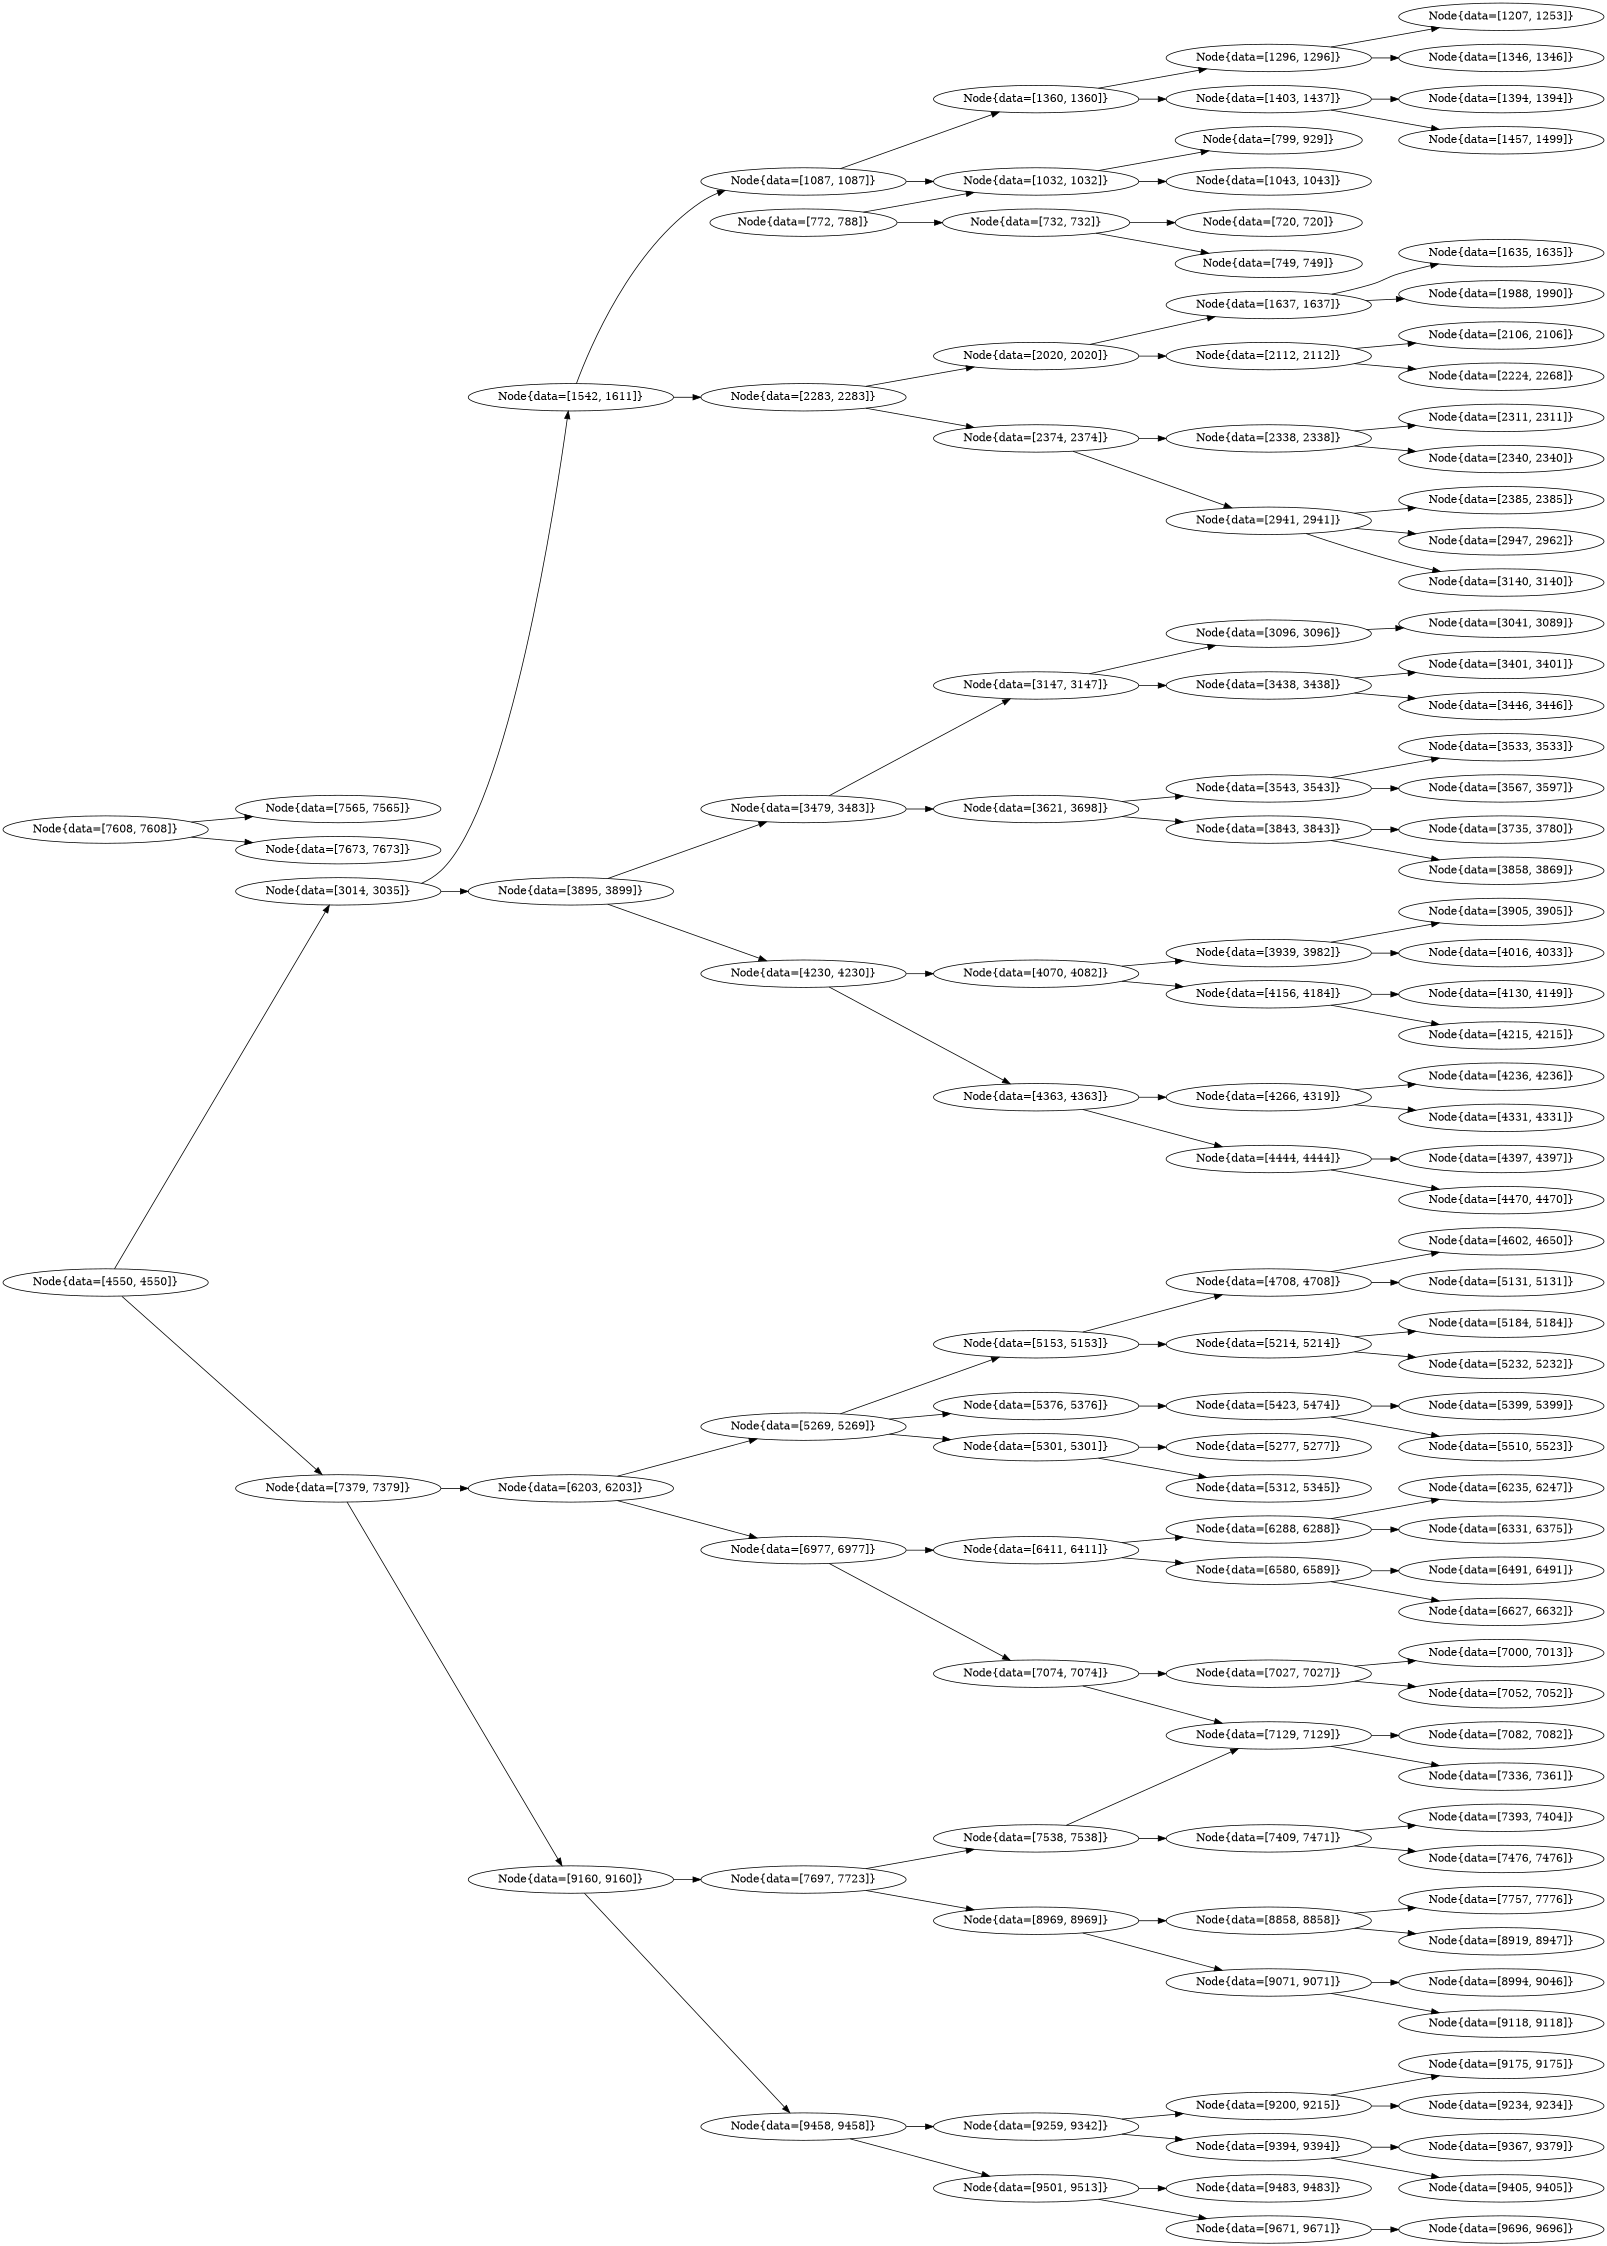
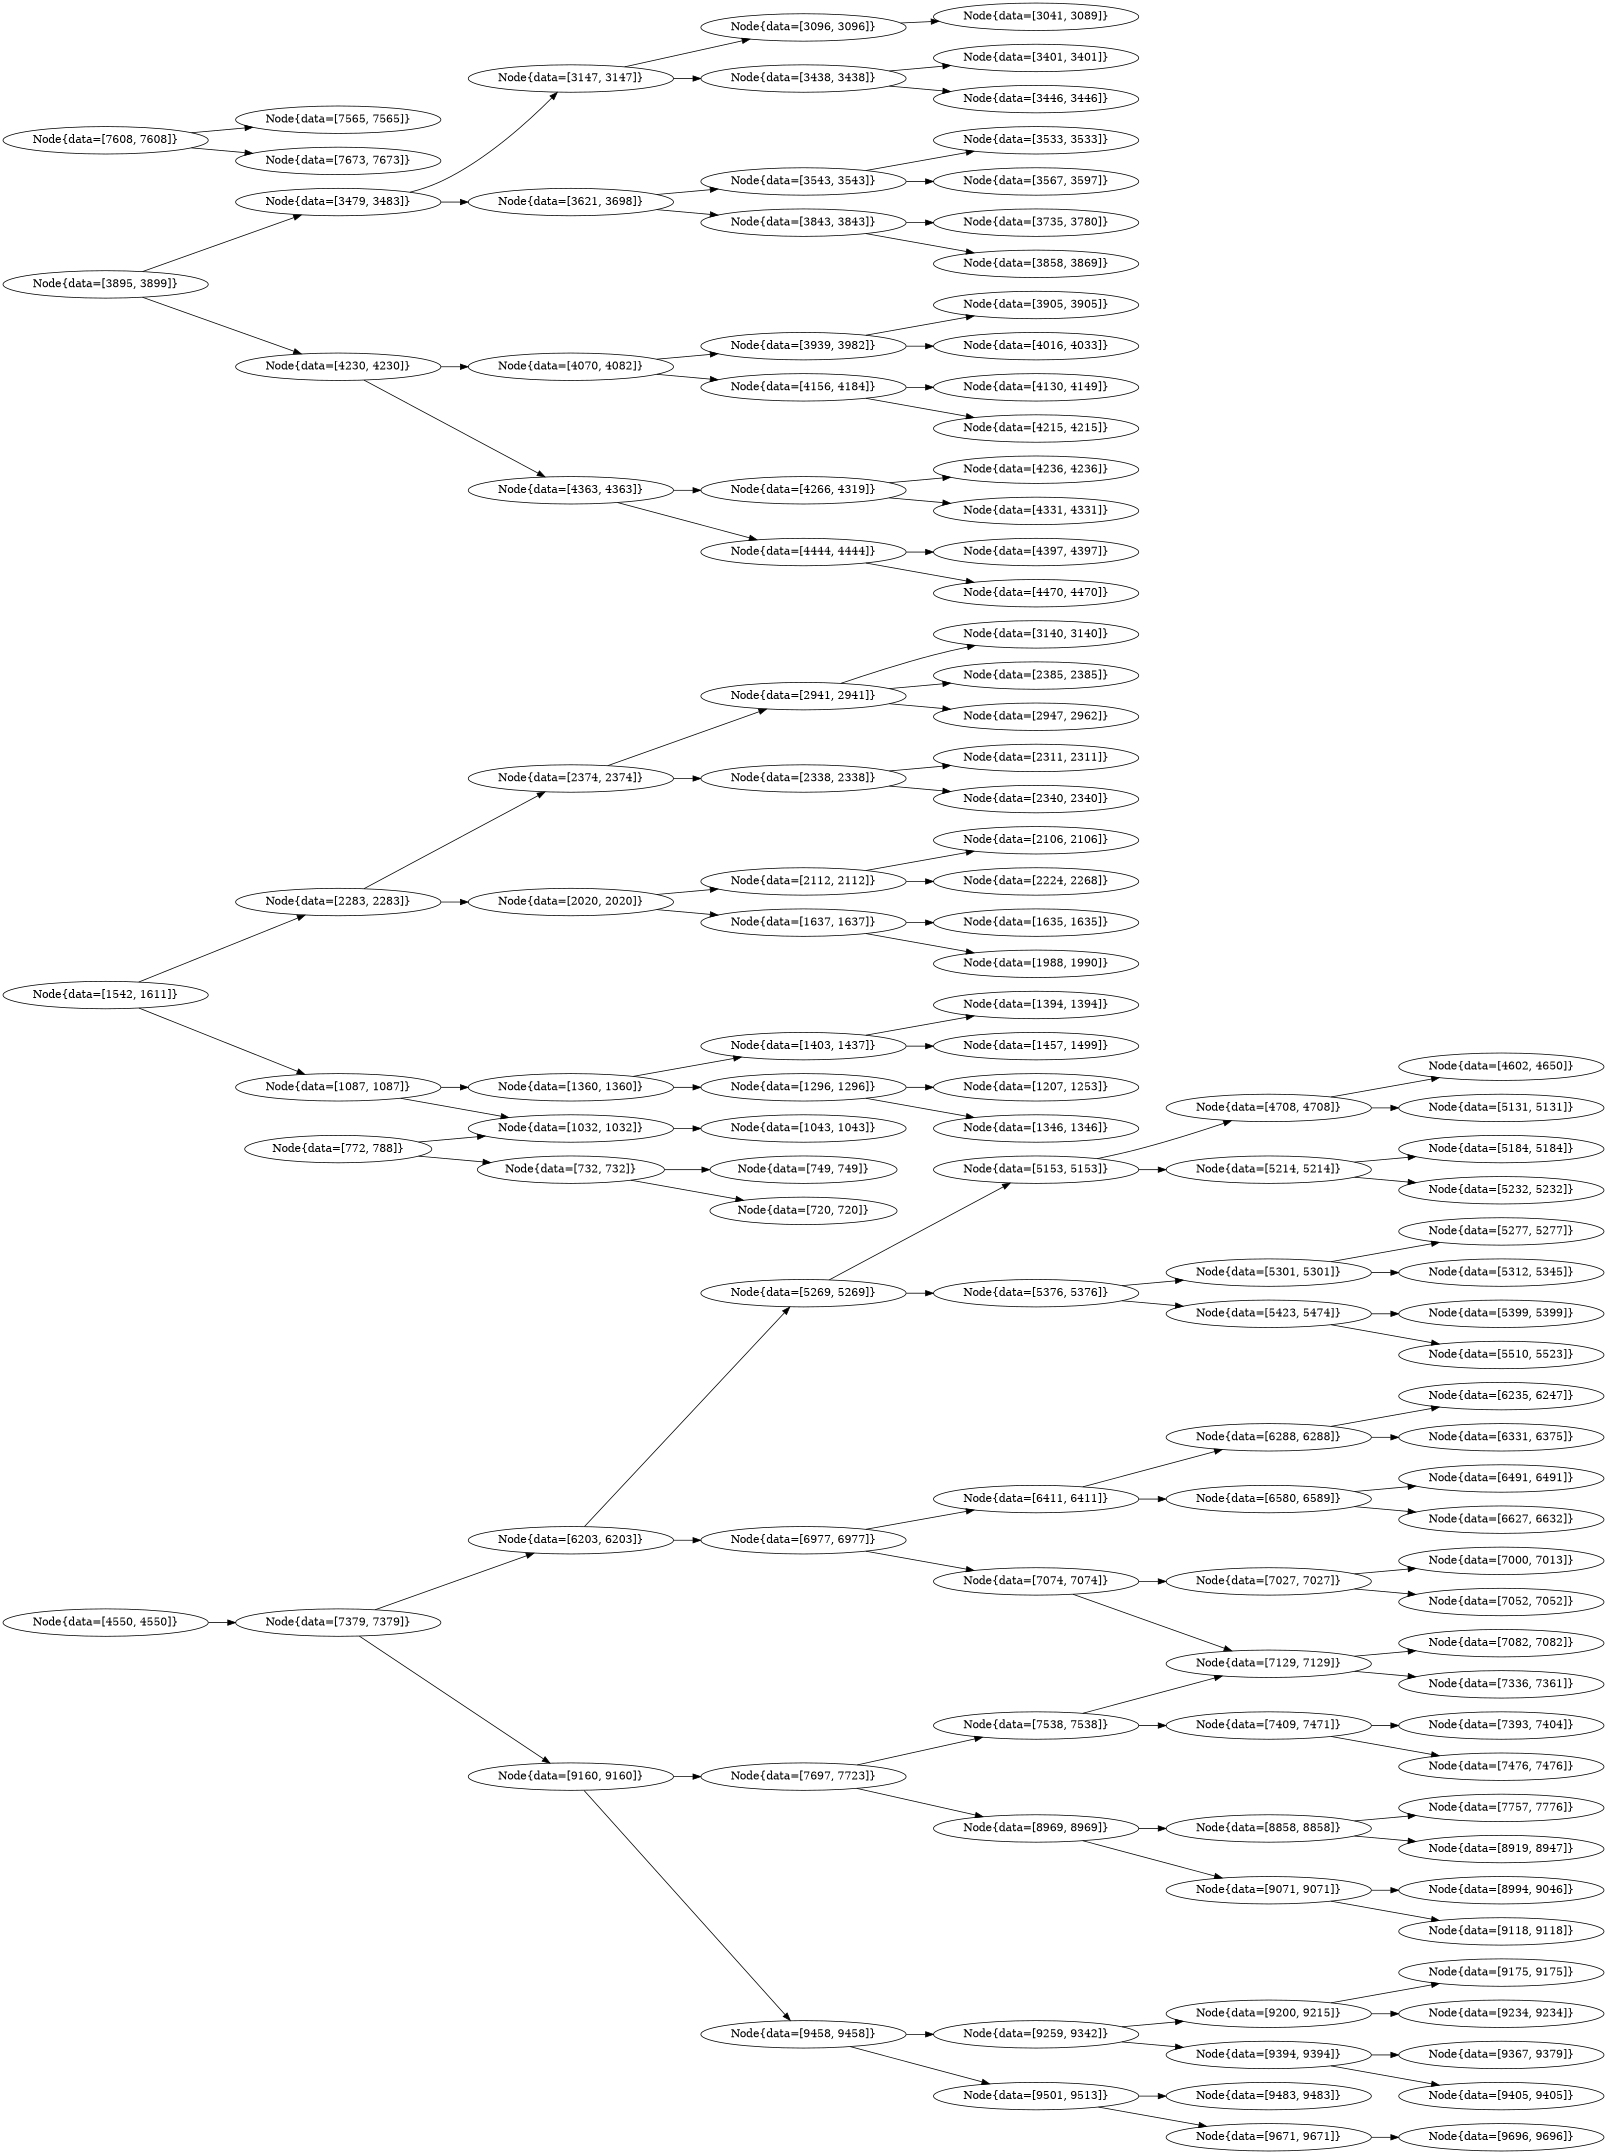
(1269, 140) -> none
(338, 891) -> none
(916, 1437) -> (1149, 1283)
